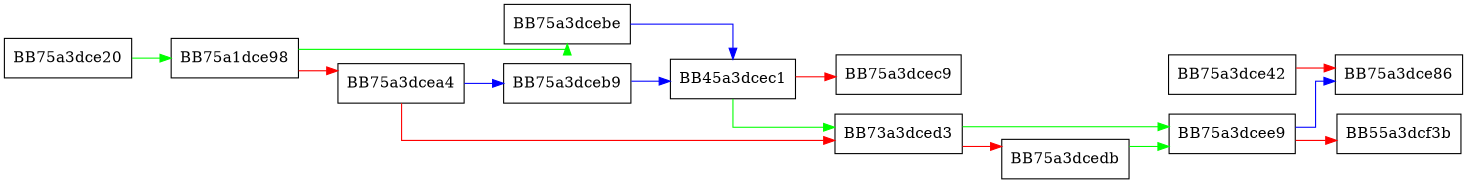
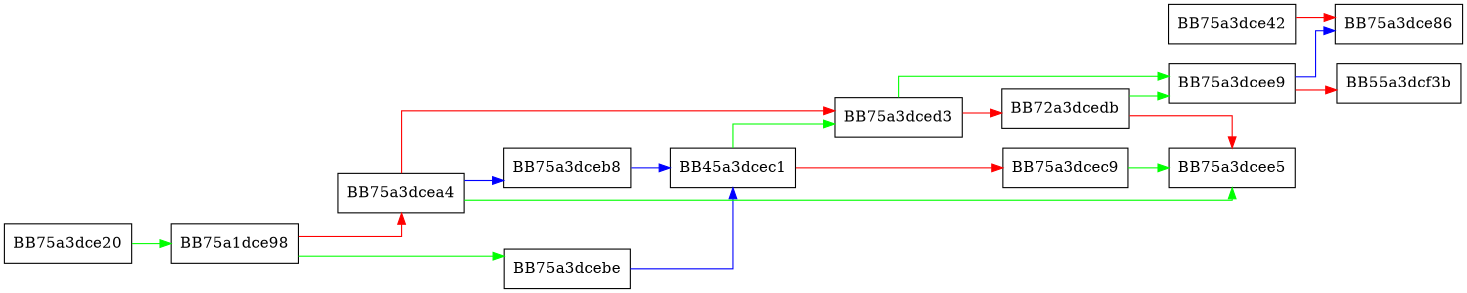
(567, 83) -> (567, 168)
(899, 134) -> (899, 117)
(1065, 159) -> (1065, 109)
none -> (1232, 168)
